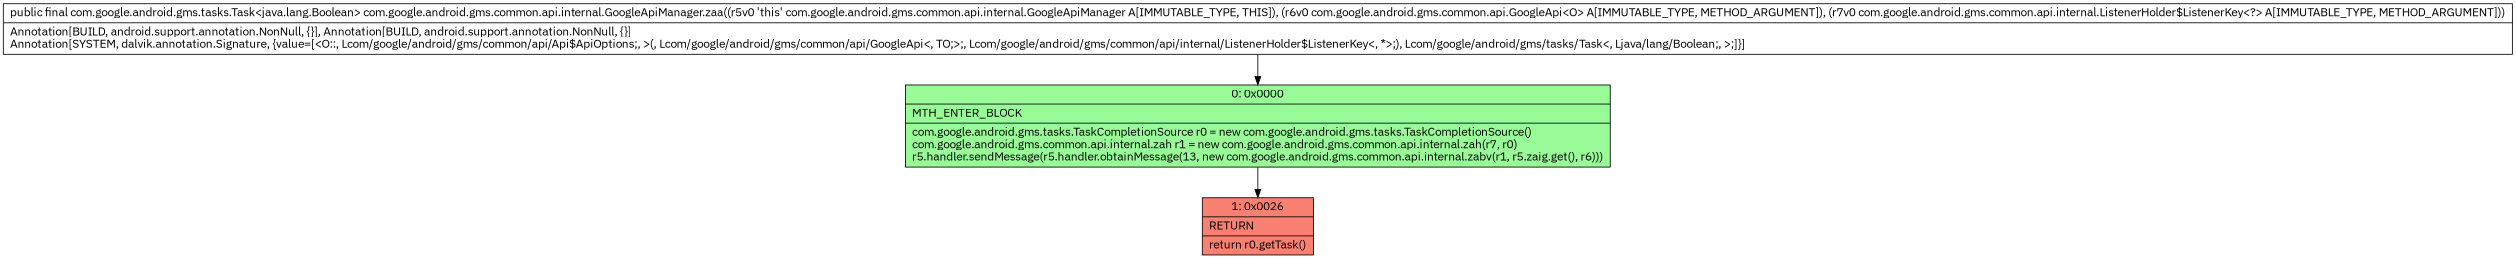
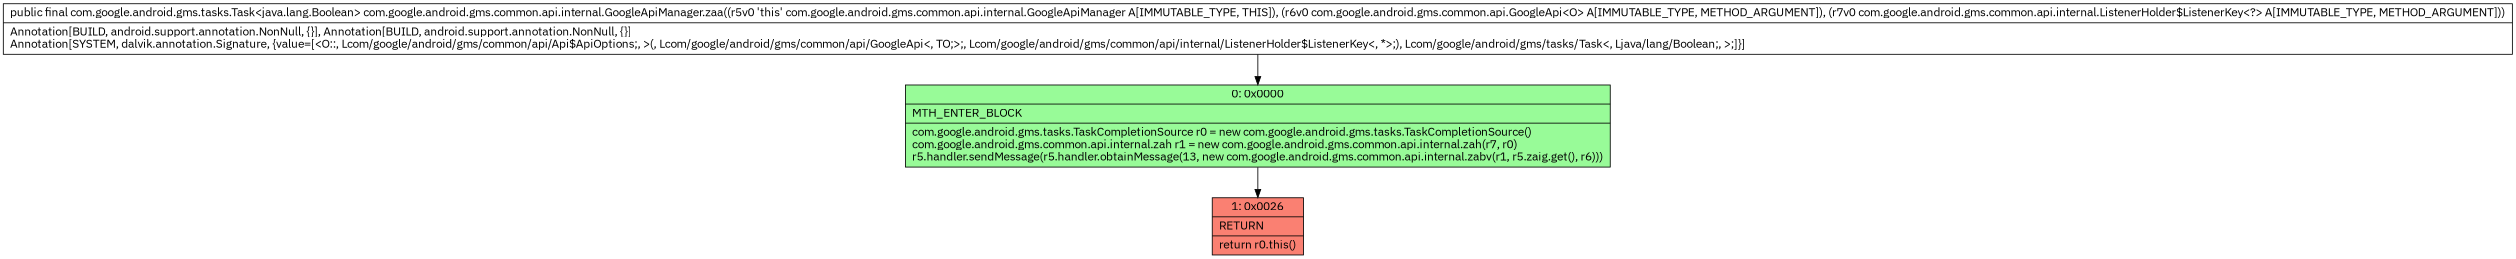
(1258, 245) -> (1258, 245)
